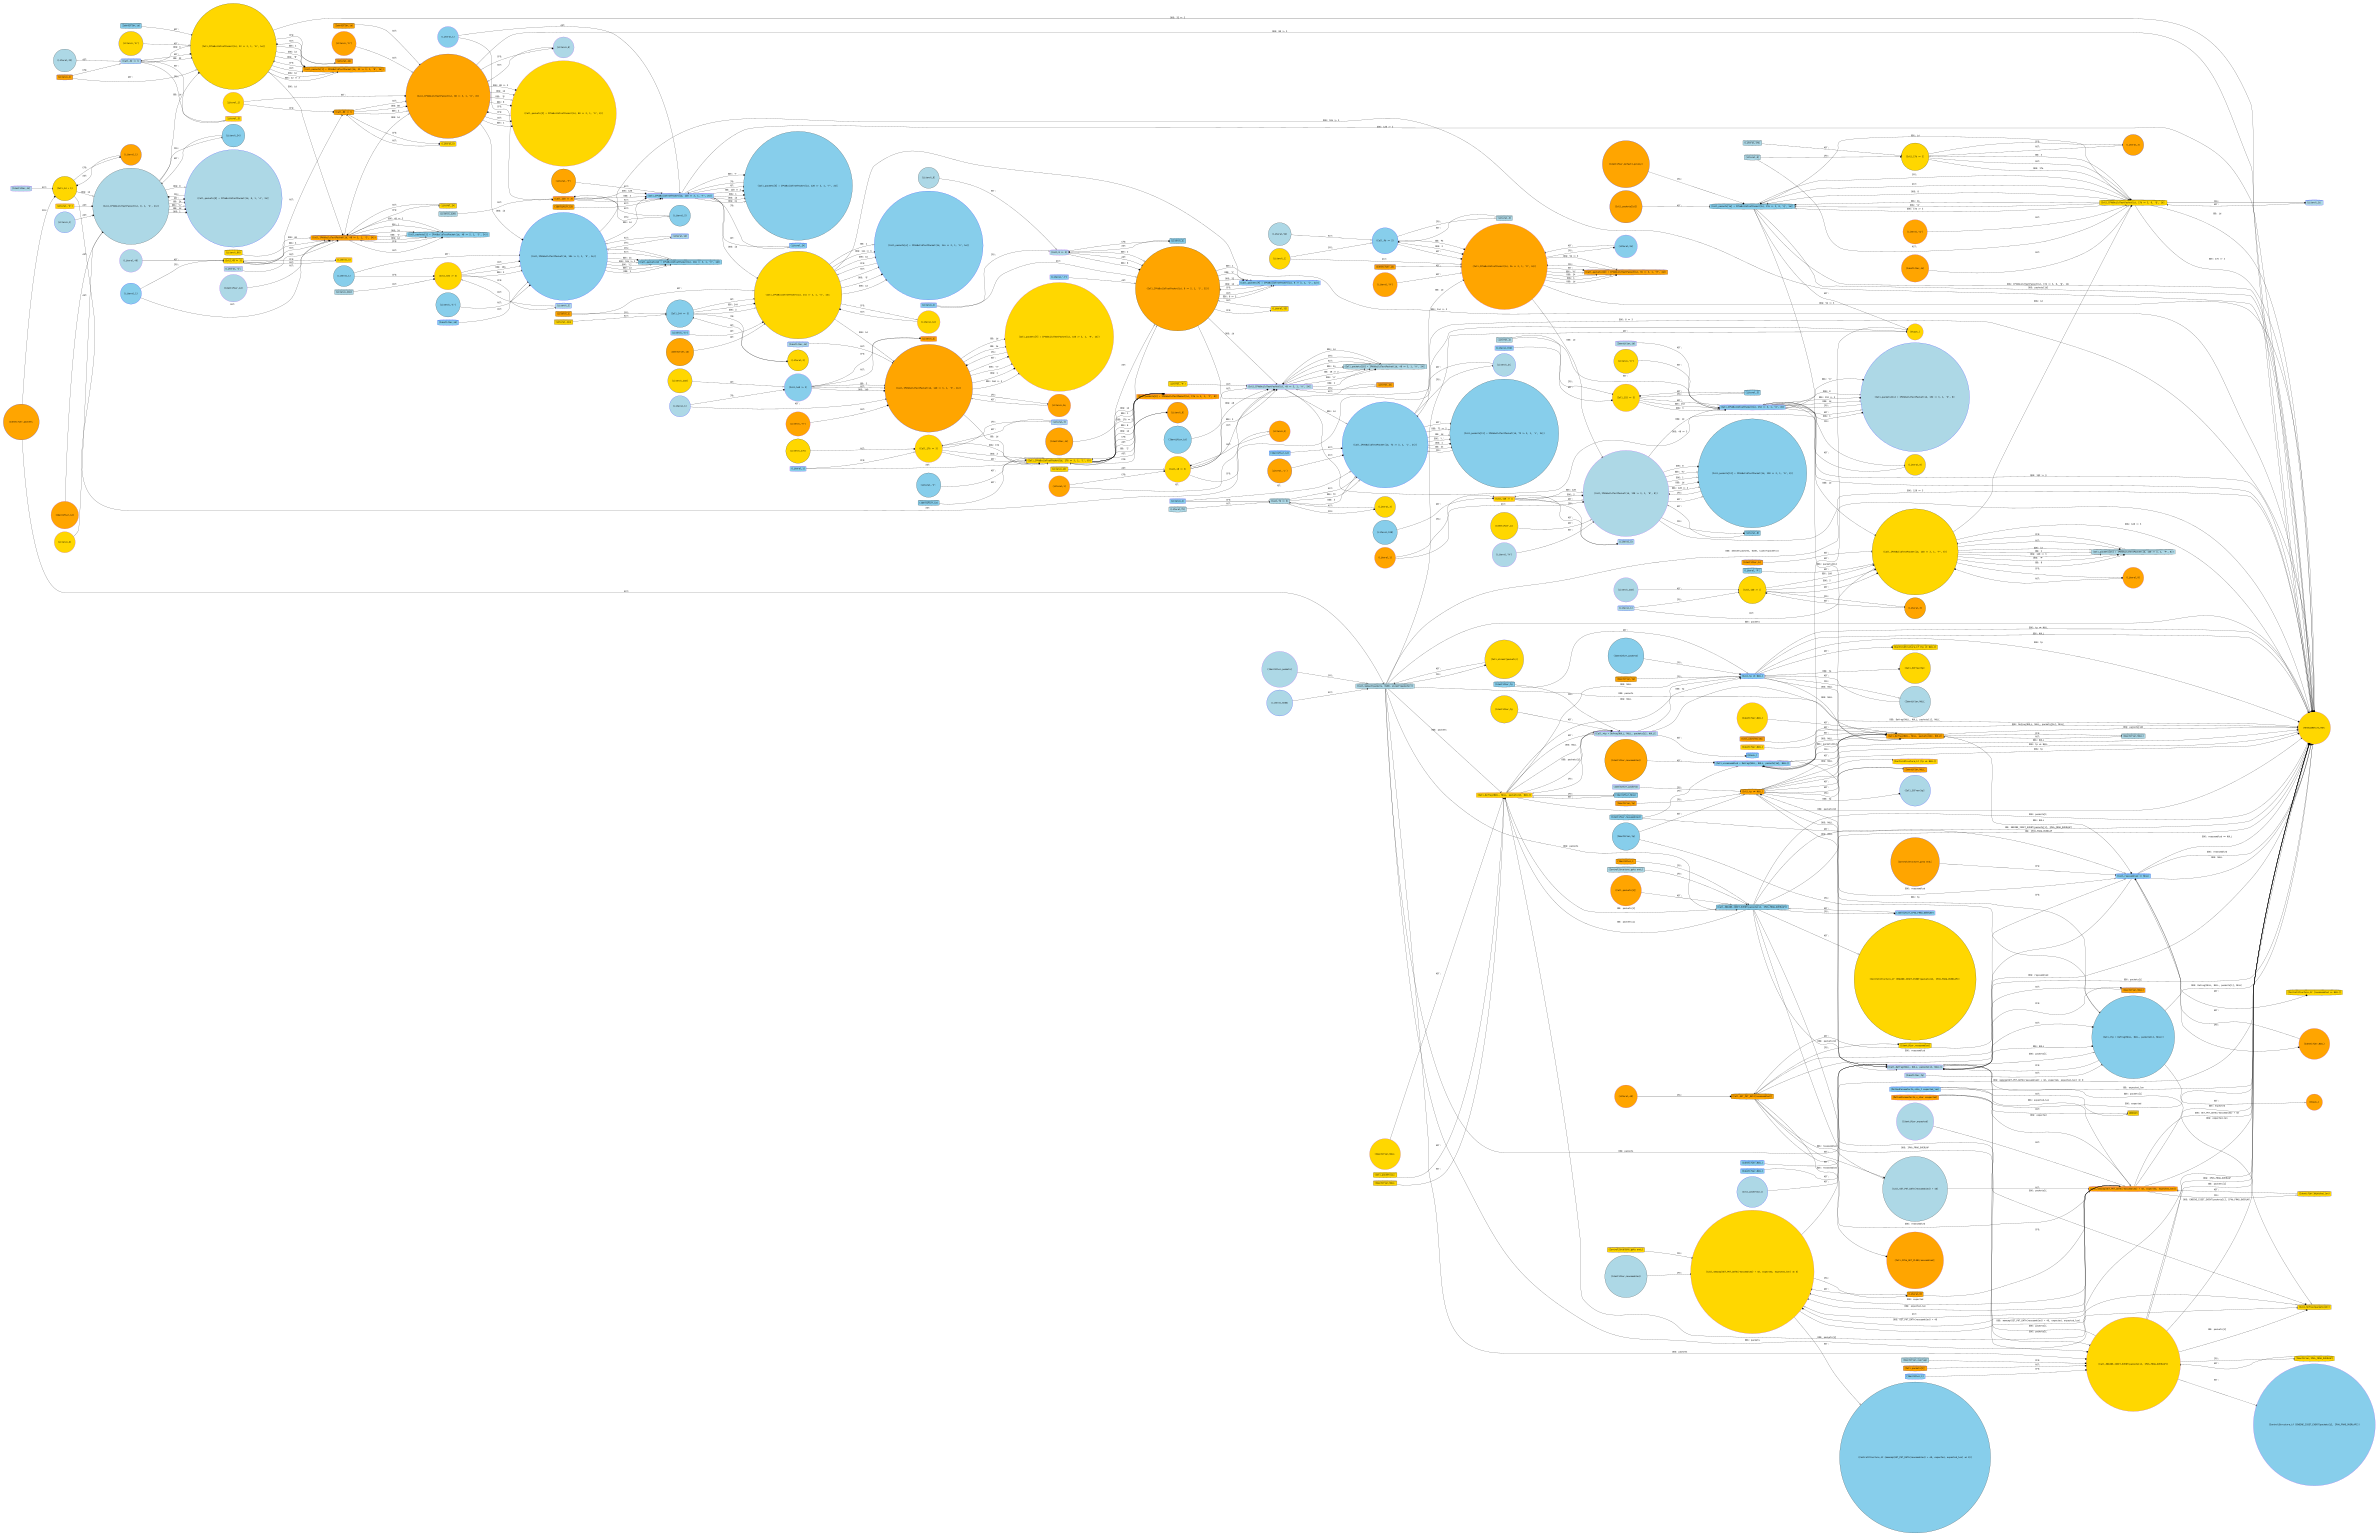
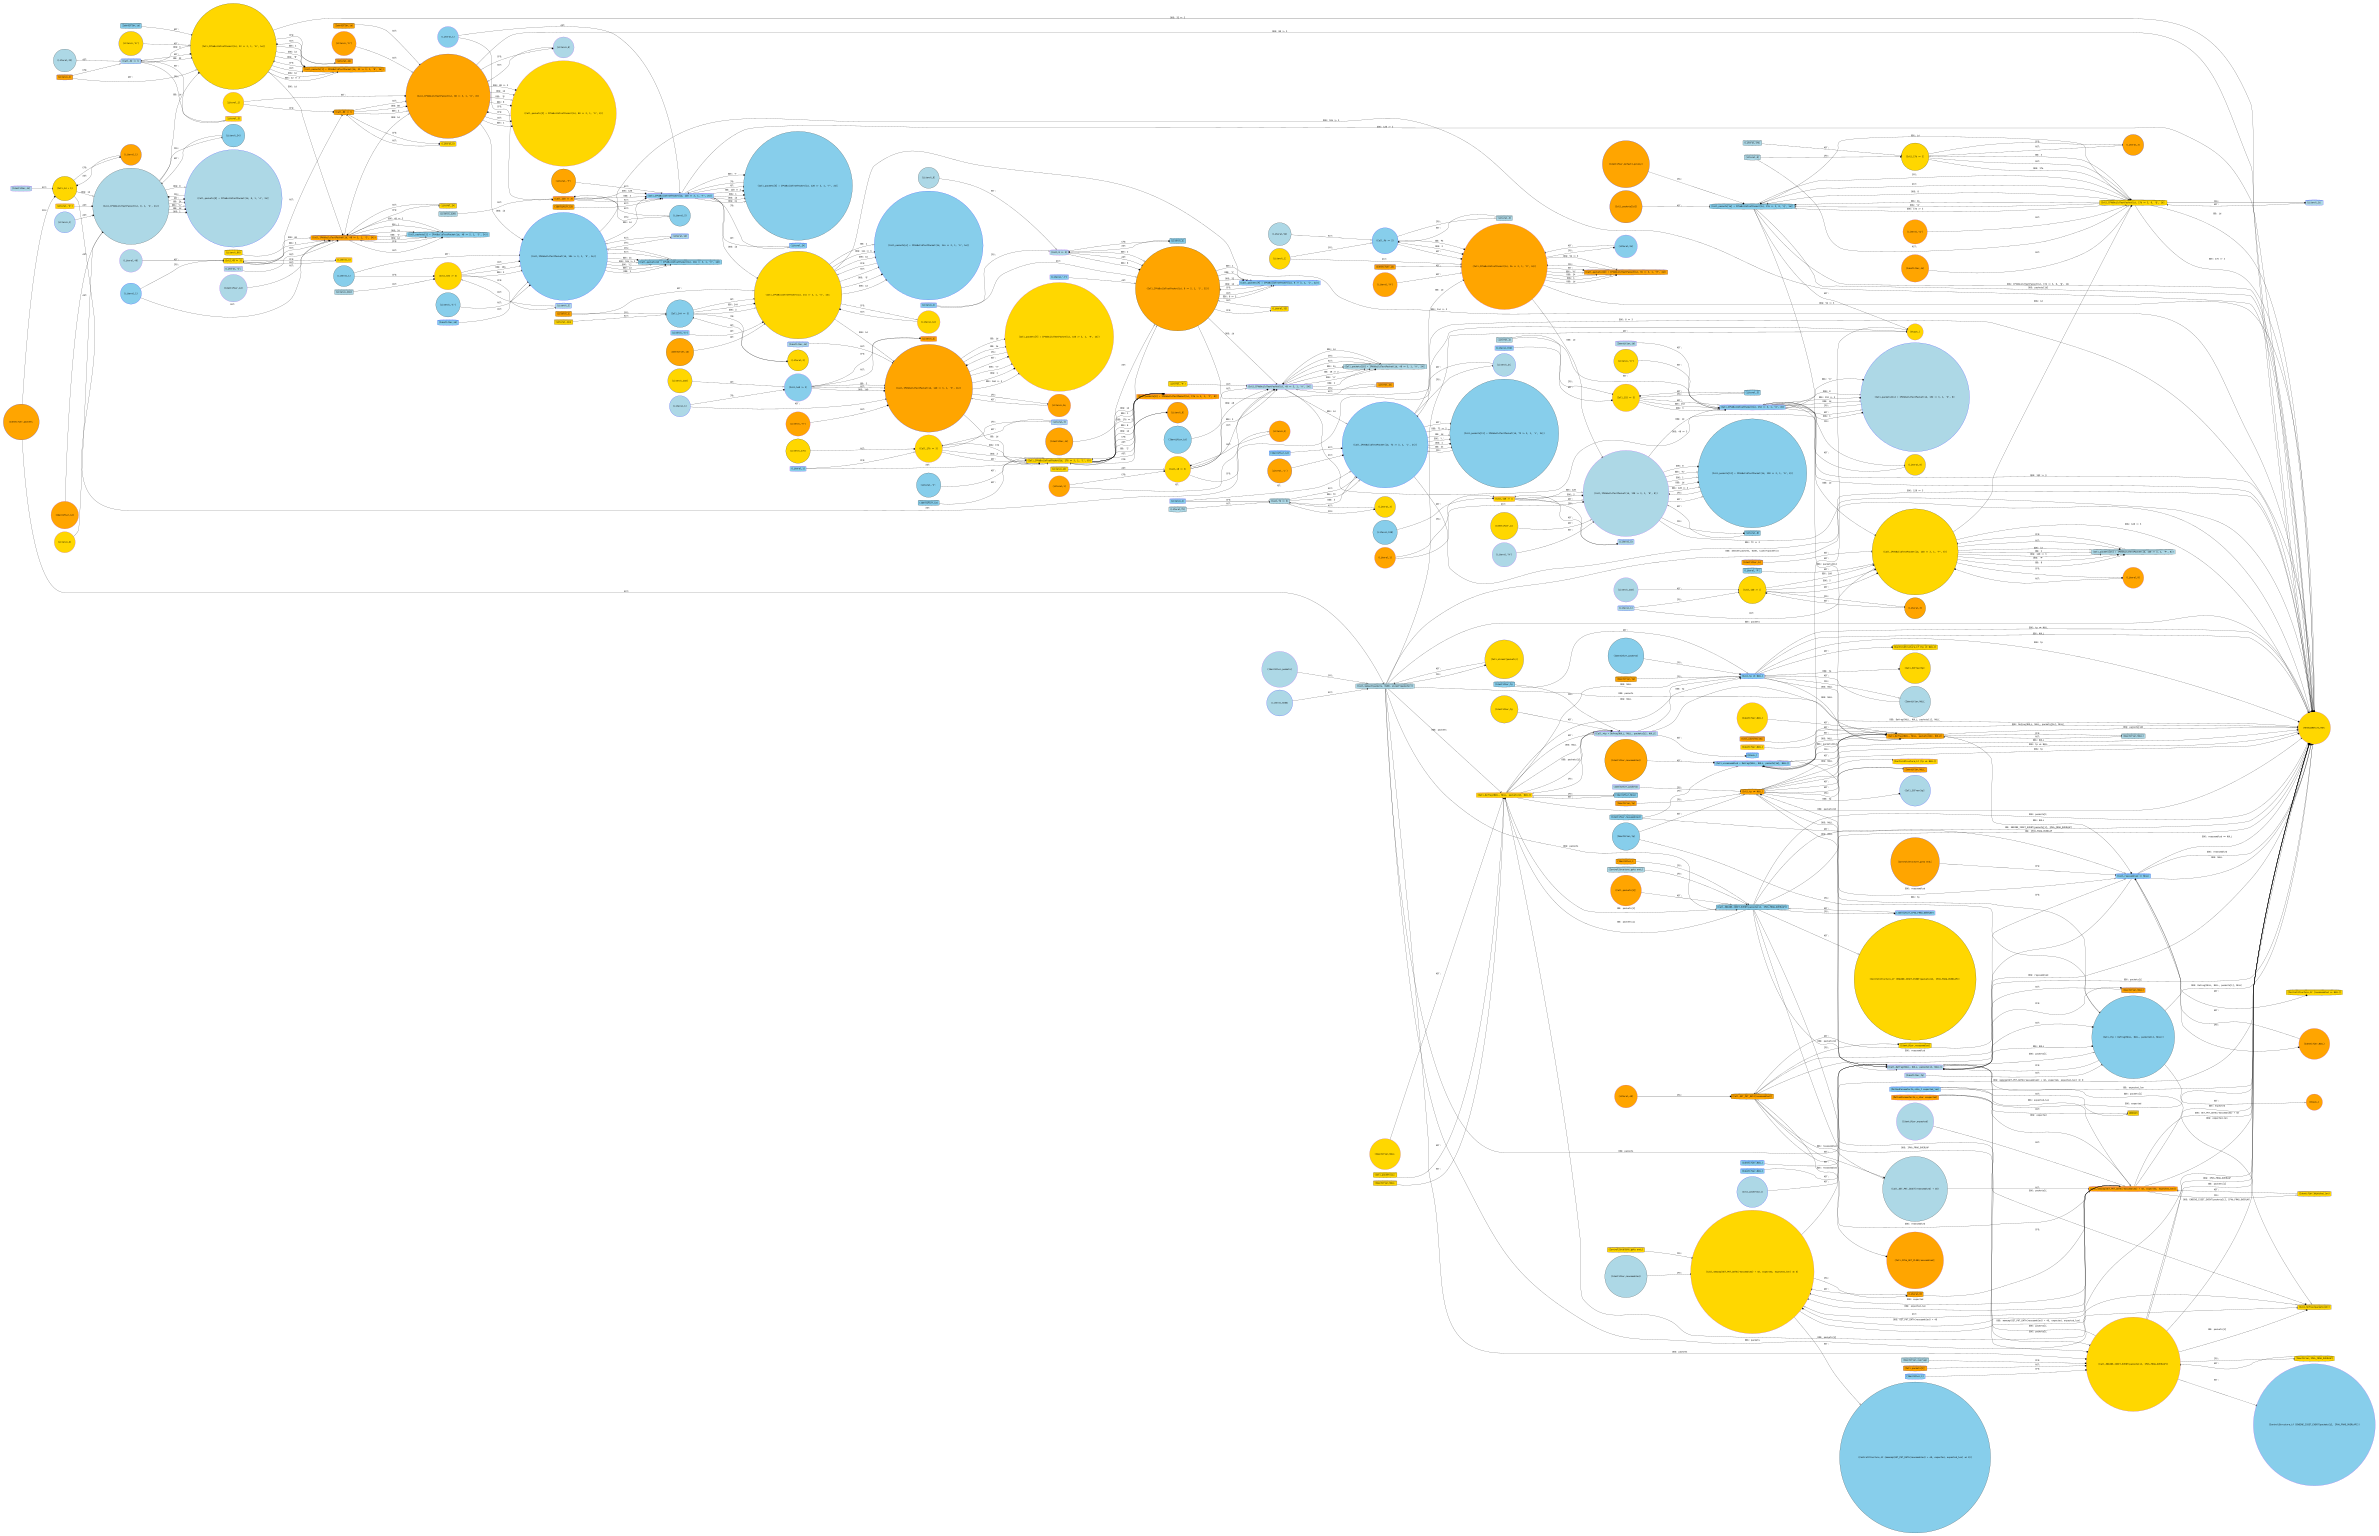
none -> (1873, 499)
(1915, 1189) -> (1915, 1189)
